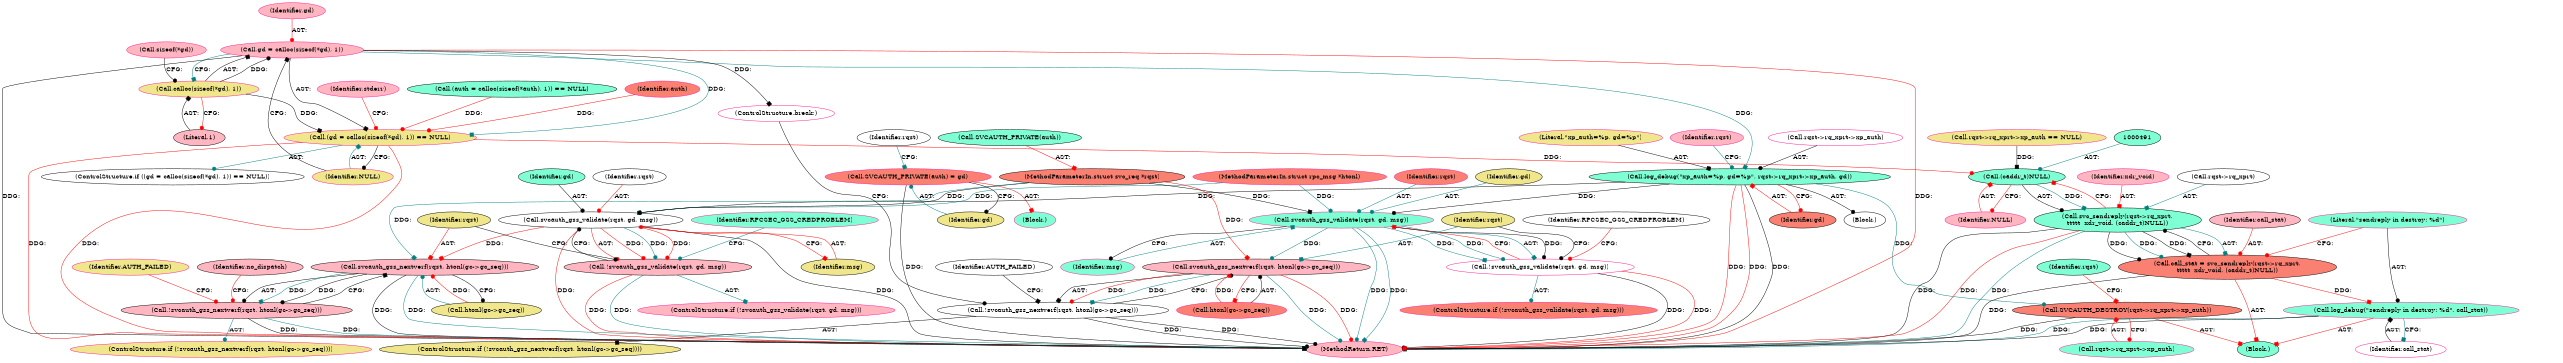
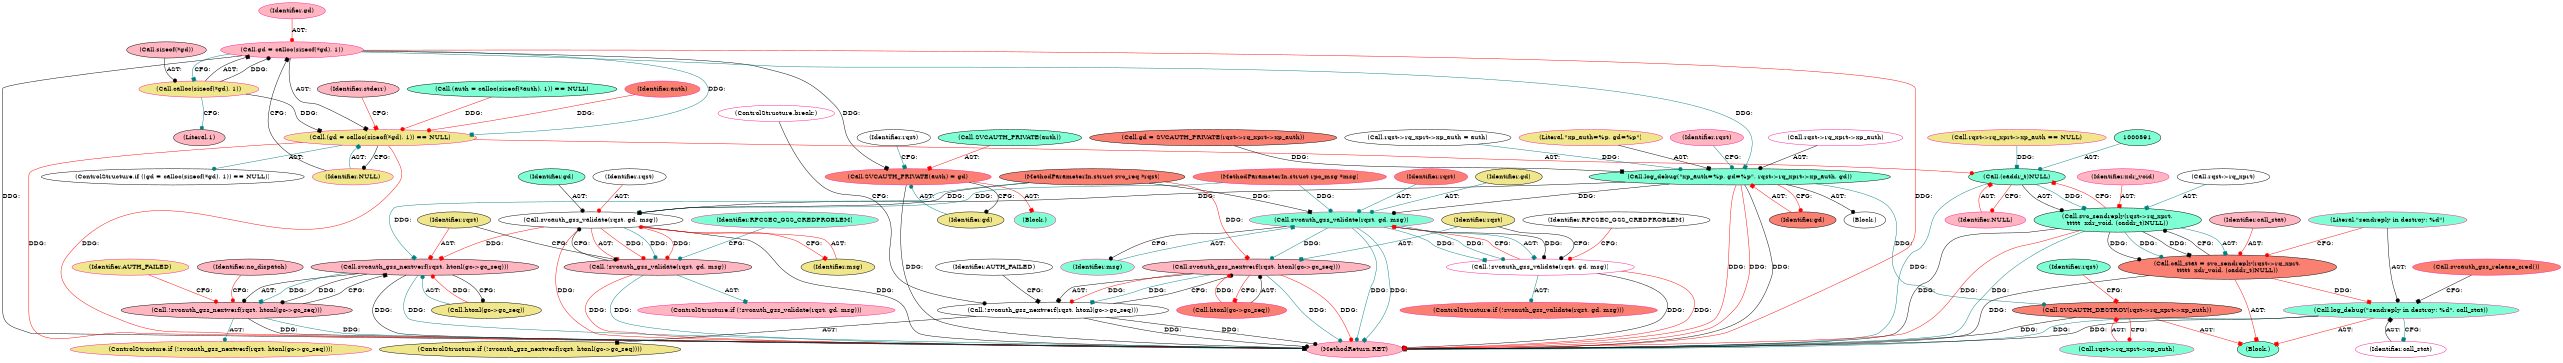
(166, 50) -> (166, 50)
(572, 54) -> (646, 58)
(175, 70) -> (175, 70)
(358, 89) -> (358, 89)
(204, 112) -> (204, 112)
(368, 112) -> (368, 112)
(182, 116) -> none
none -> (1213, 138)
none -> (1428, 138)
(2138, 138) -> (2138, 138)
(2017, 155) -> (2017, 155)
(1049, 156) -> (961, 156)
(1554, 157) -> (1554, 157)
(1290, 177) -> (1290, 177)
none -> (2487, 267)
none -> (1877, 334)
